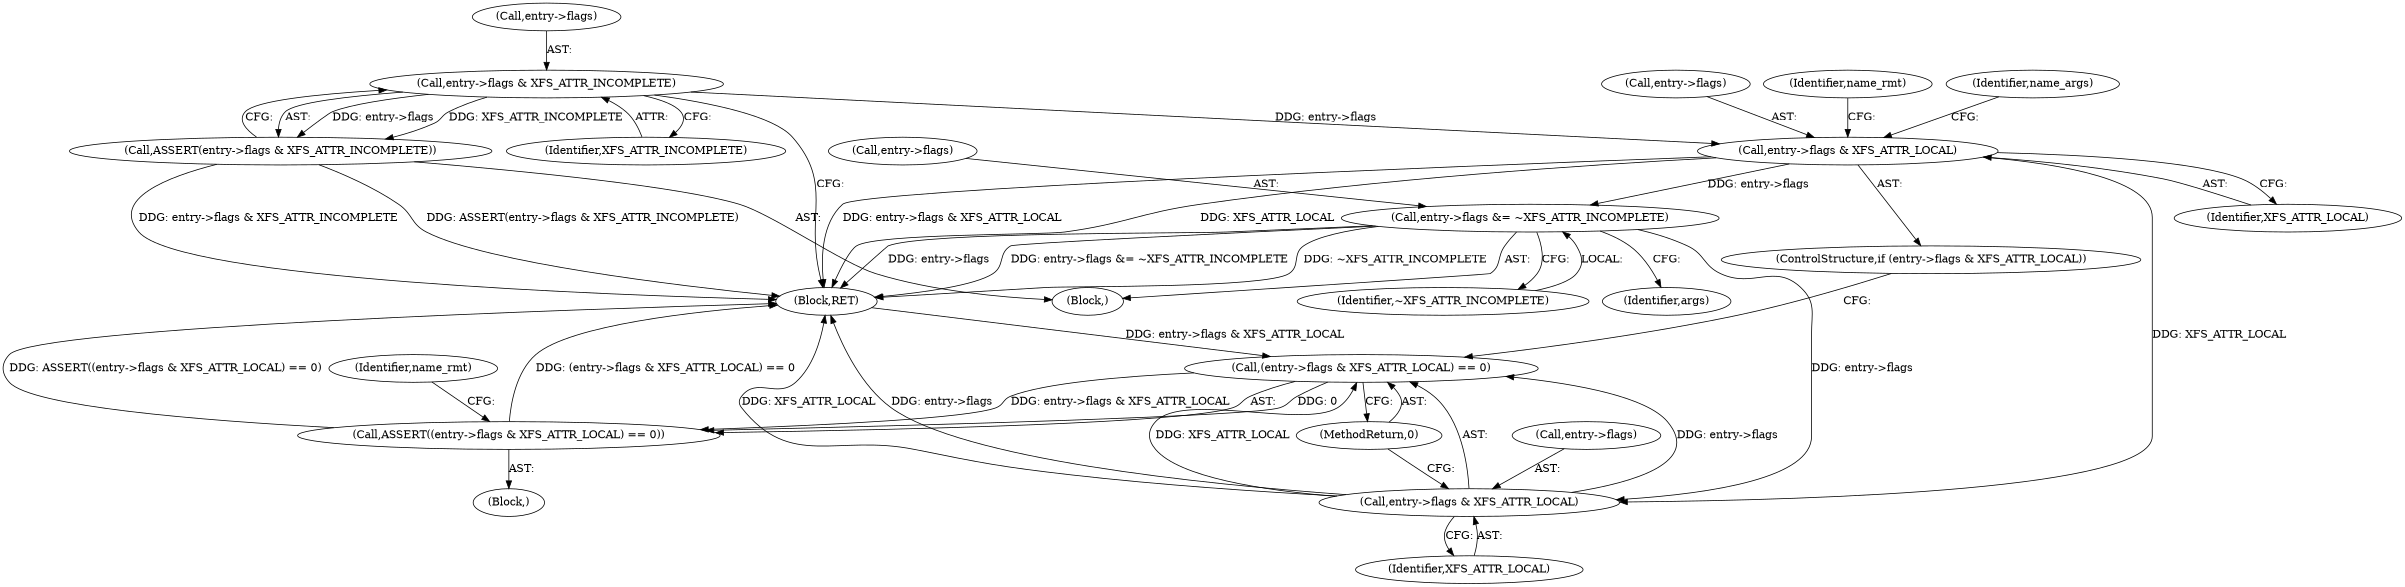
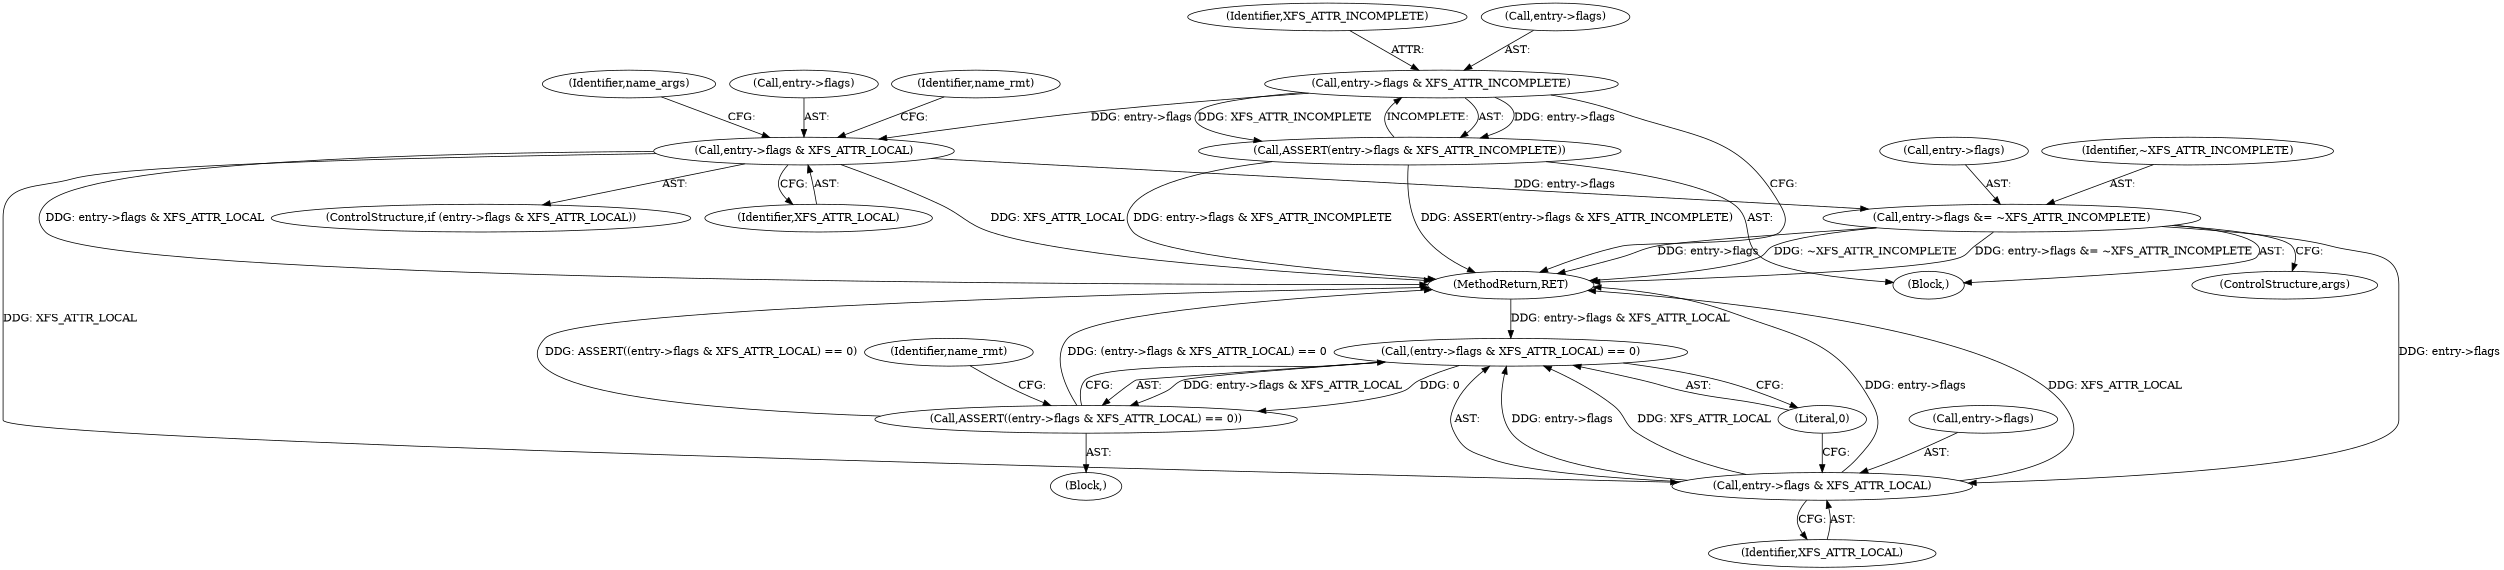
(674, 106) -> none
(261, 118) -> (1430, 118)
(1604, 260) -> (2124, 185)
(1542, 262) -> none
(826, 301) -> (1511, 285)
(1667, 301) -> (2285, 285)
(1684, 326) -> (1217, 366)
(1369, 436) -> (1822, 419)
